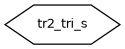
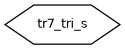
(62, 25) -> (62, 25)
